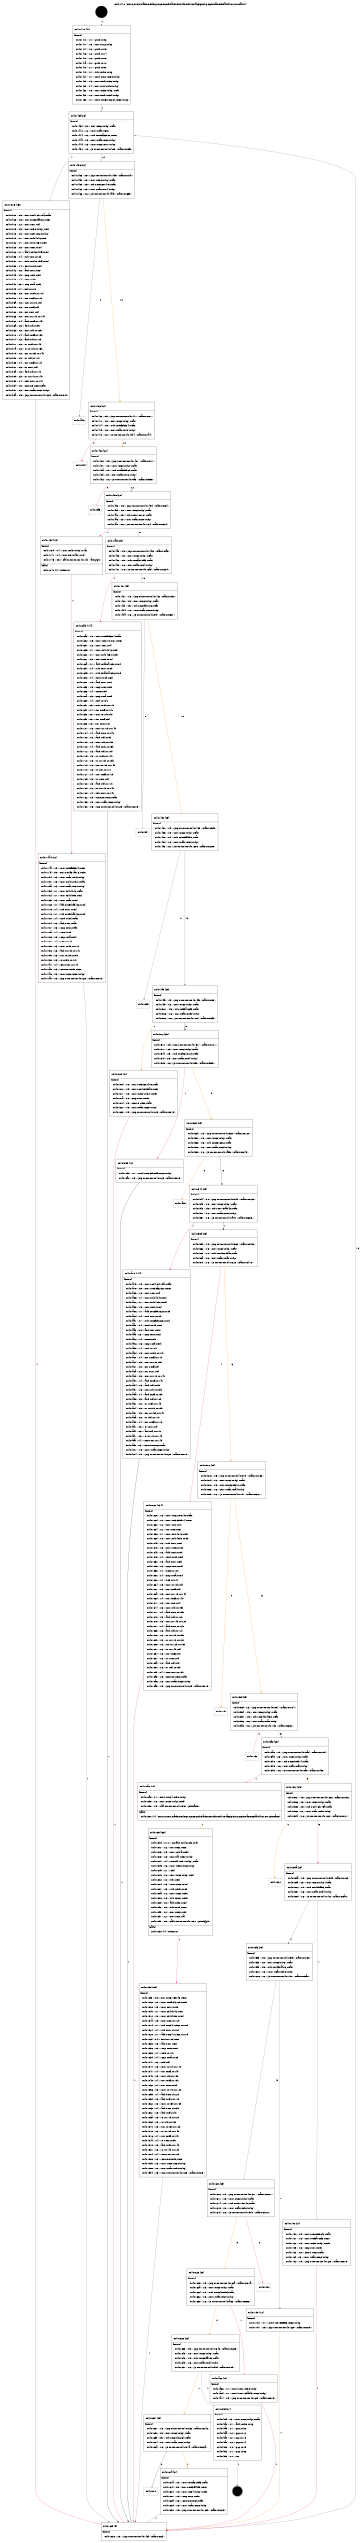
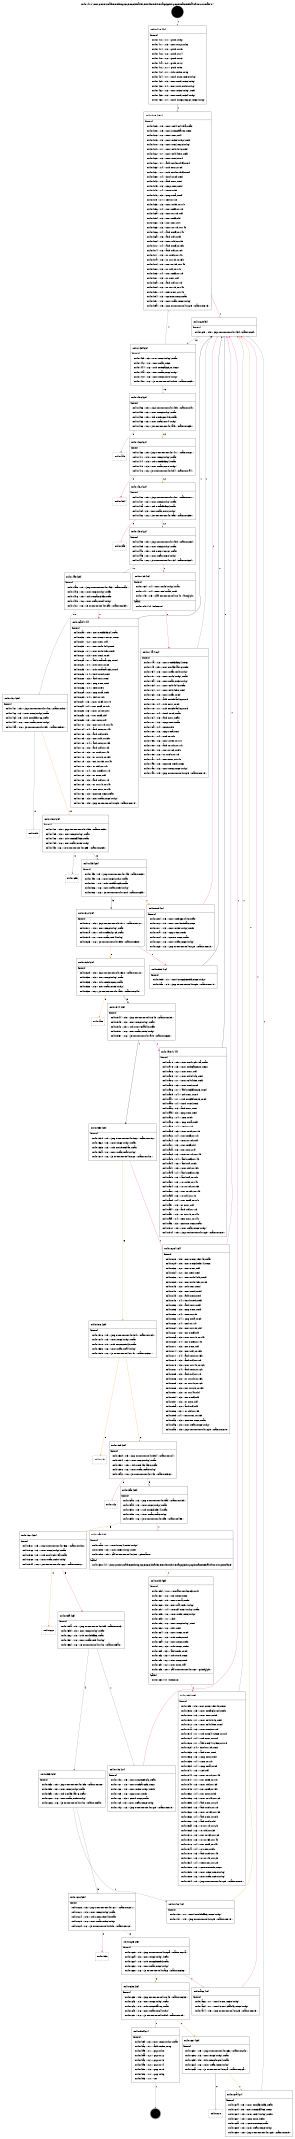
(101, 107) -> (177, 107)
